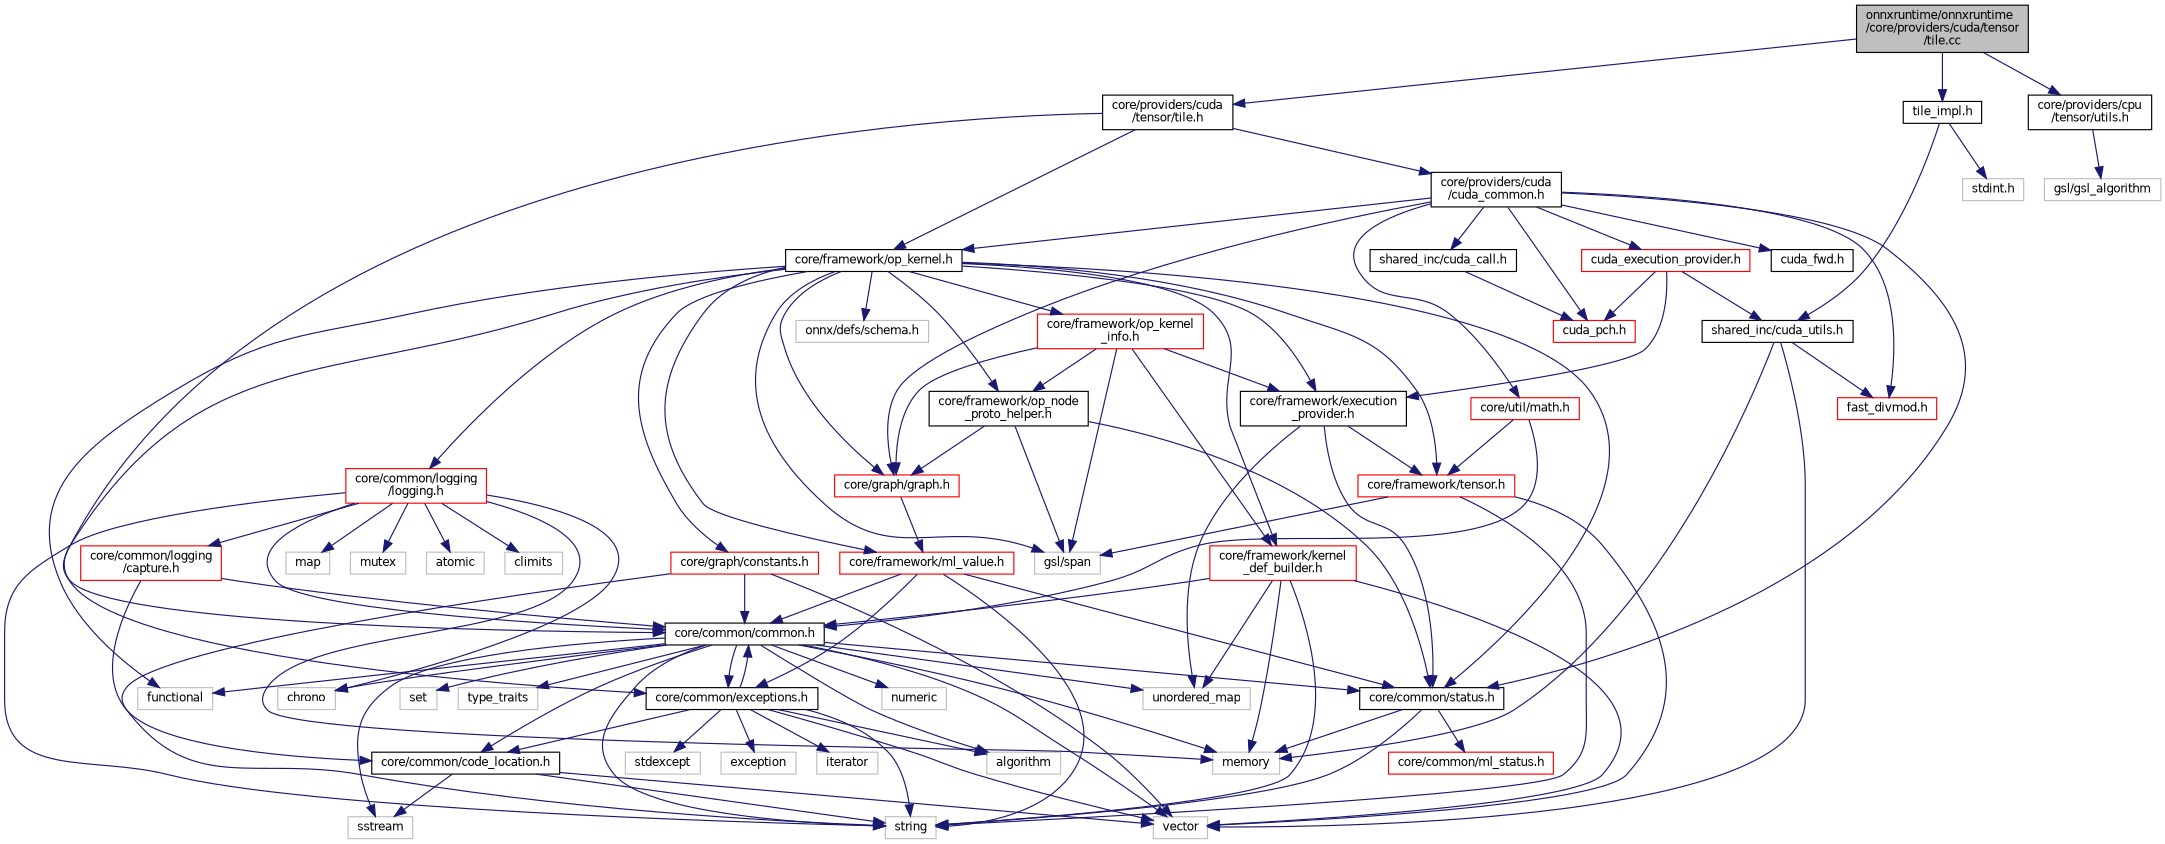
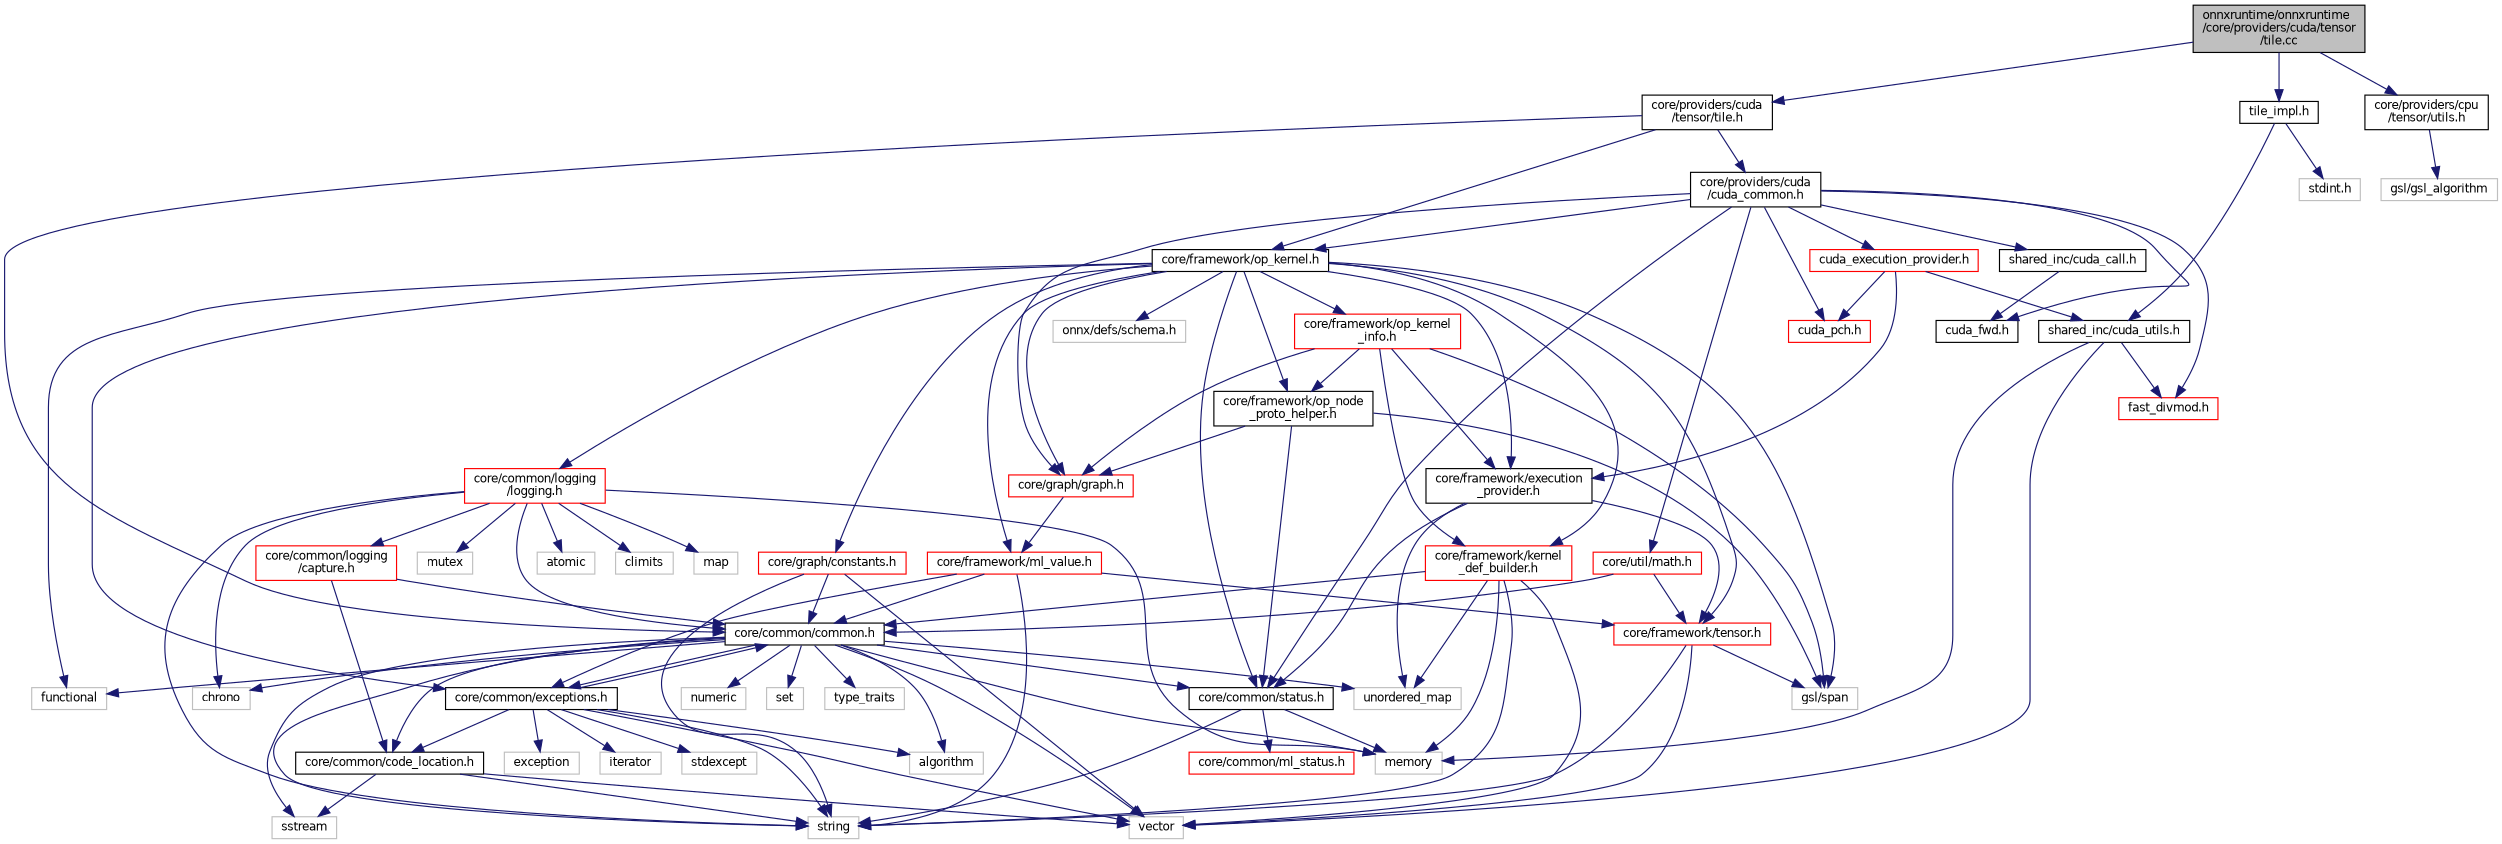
(1514, 294) -> (2030, 293)
(1174, 629) -> (1339, 597)
